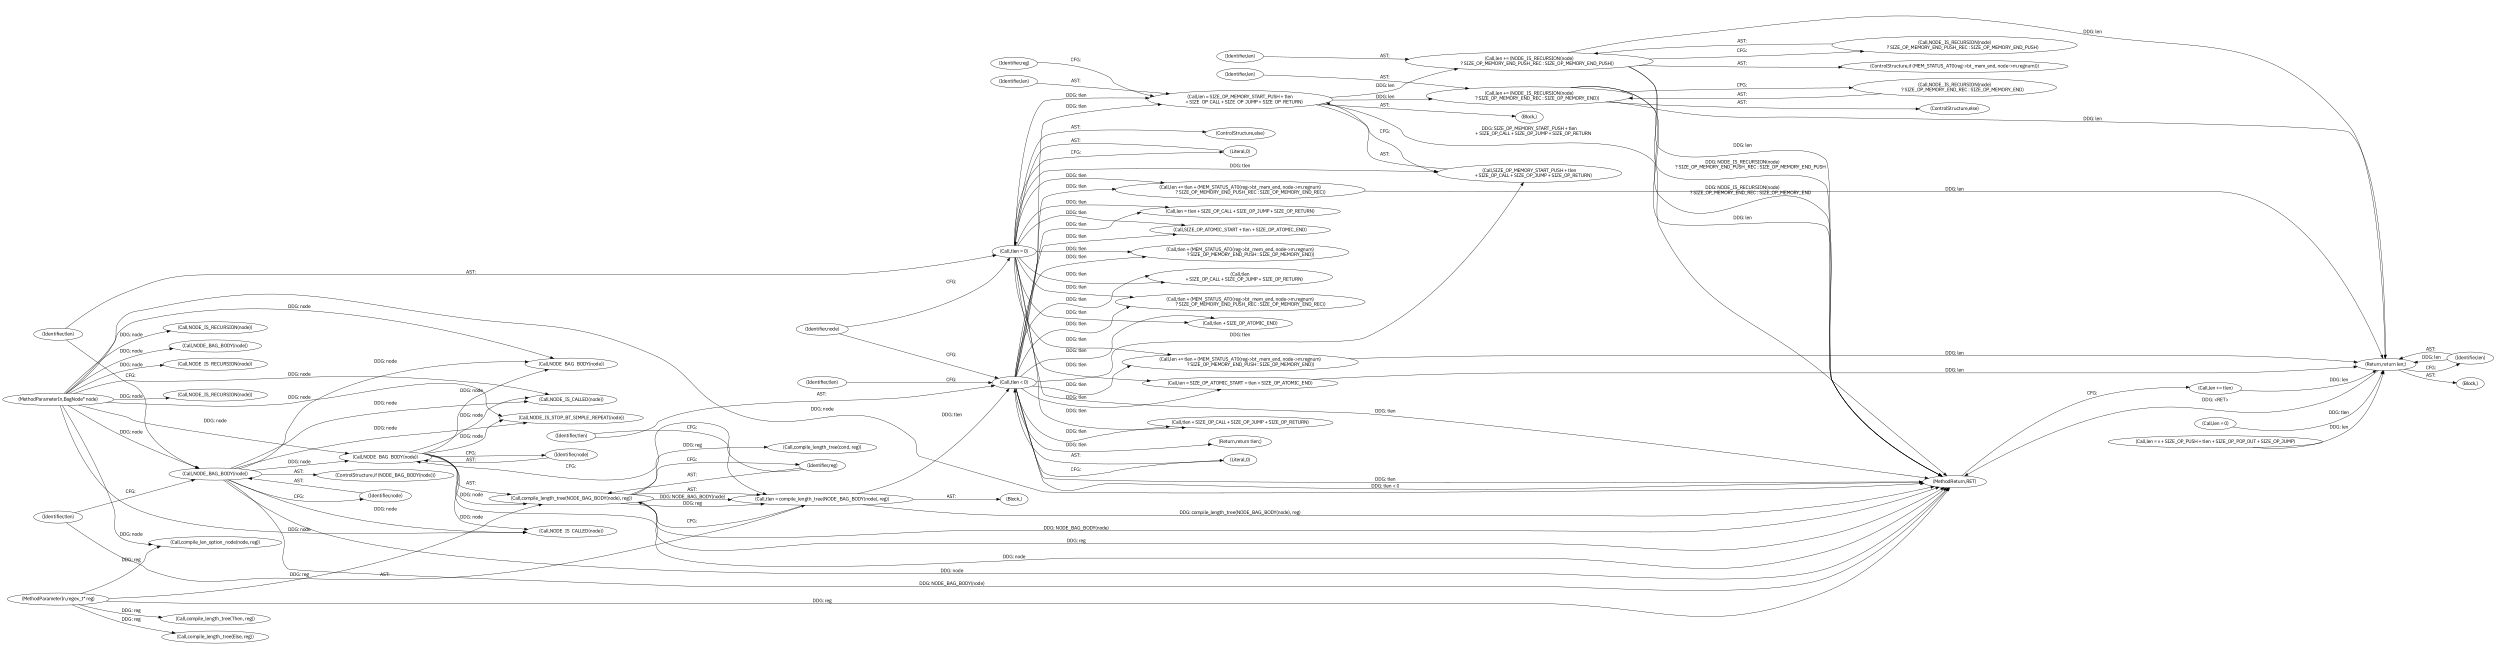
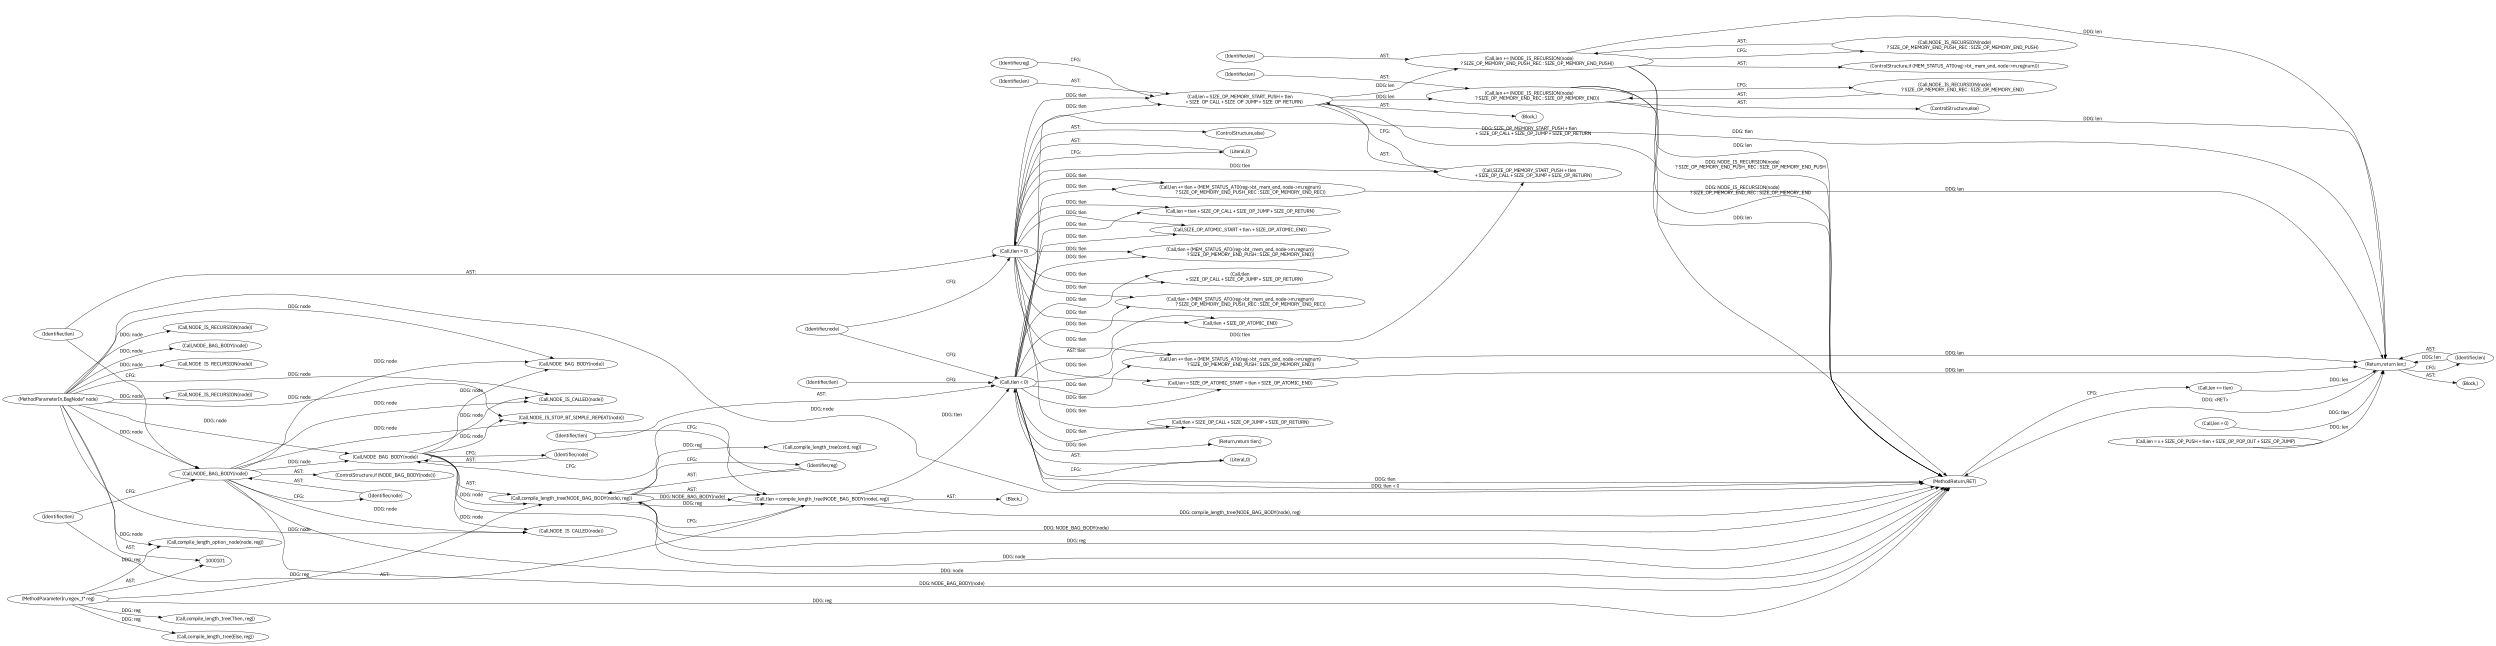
(1076, 351) -> (1076, 351)
(1416, 418) -> (1714, 137)
(215, 543) -> (215, 543)
none -> (215, 561)
